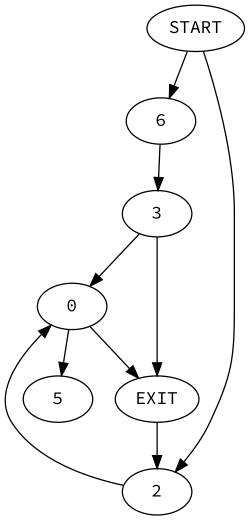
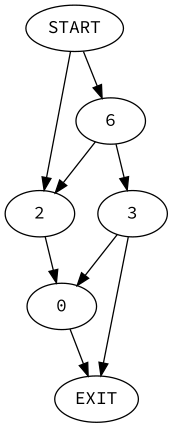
(58, 399) -> none
(157, 439) -> (79, 162)
